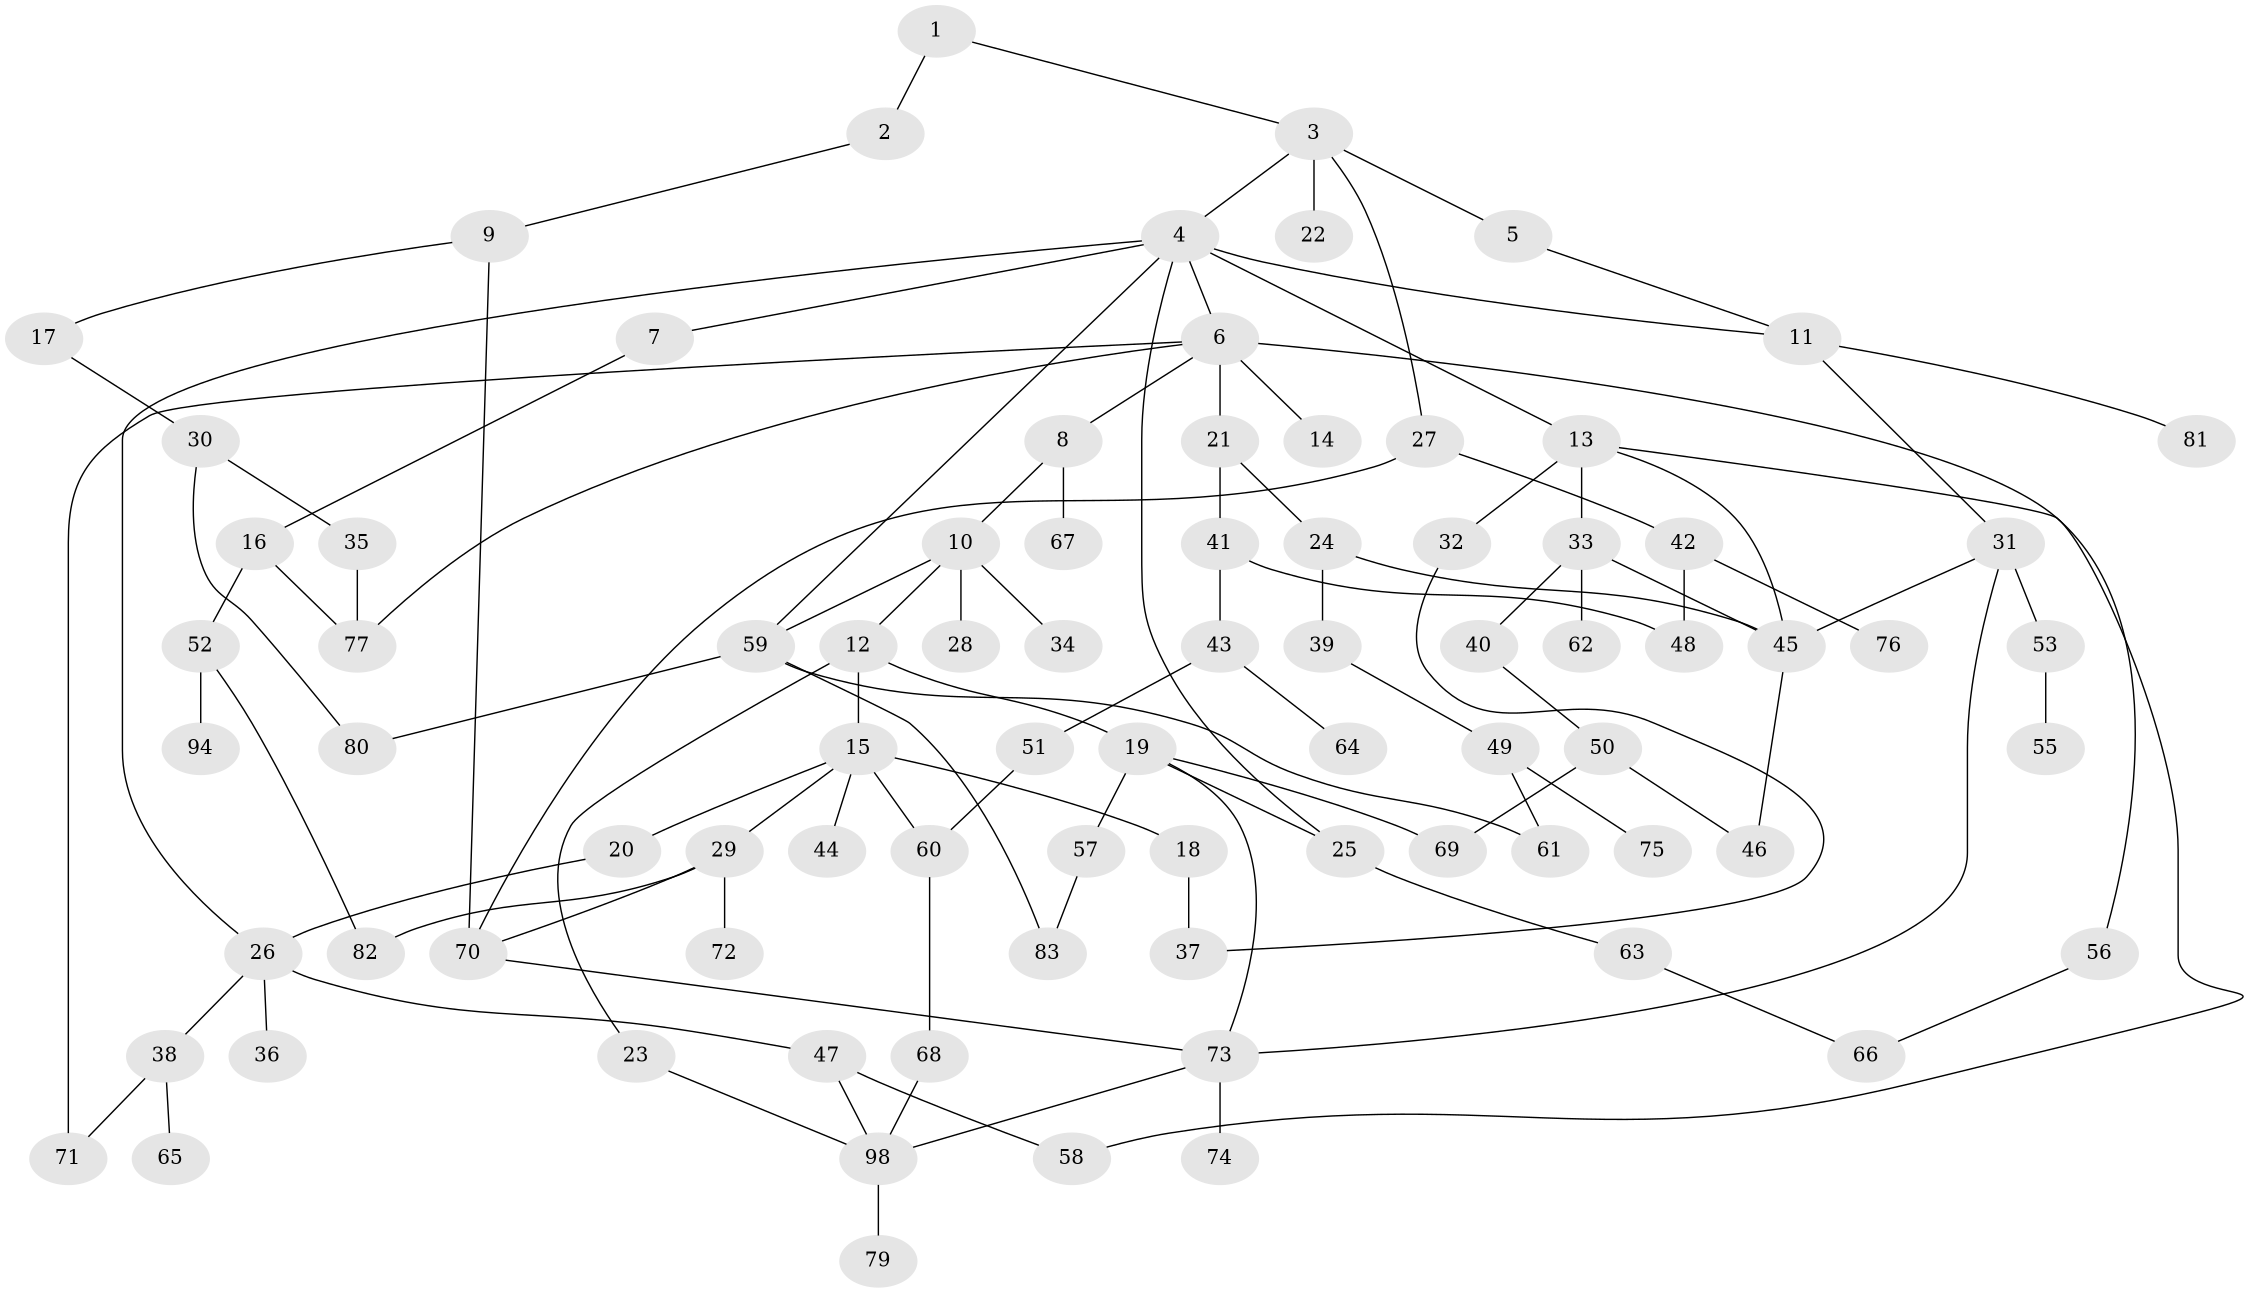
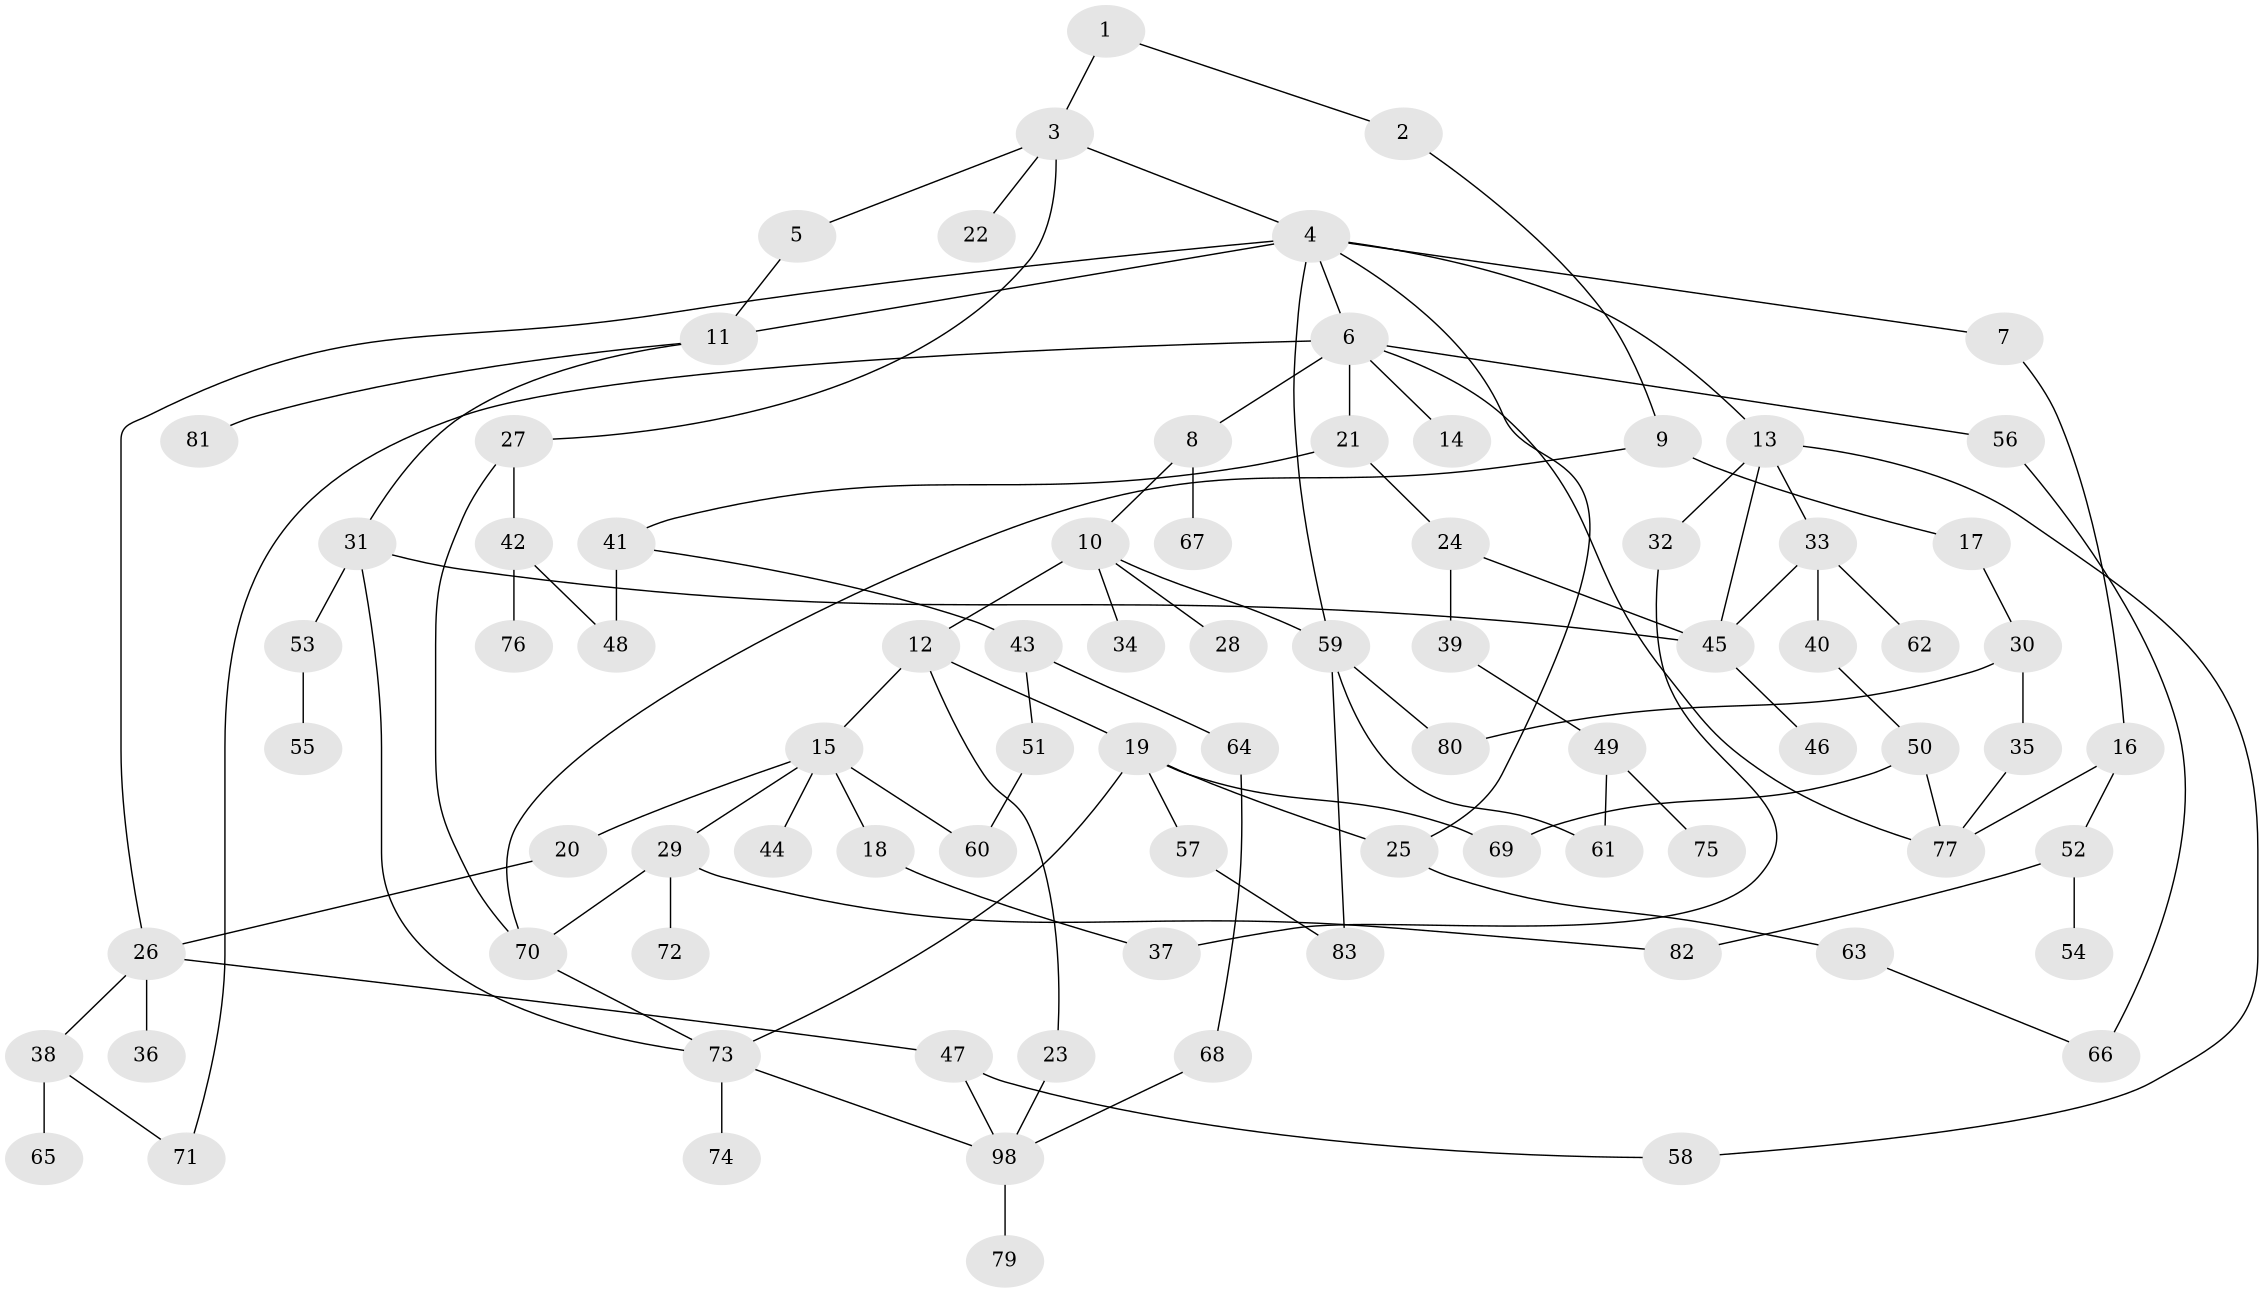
(201, 749) -> (2074, 954)
(1679, 800) -> (1933, 800)
(930, 954) -> (1237, 903)
